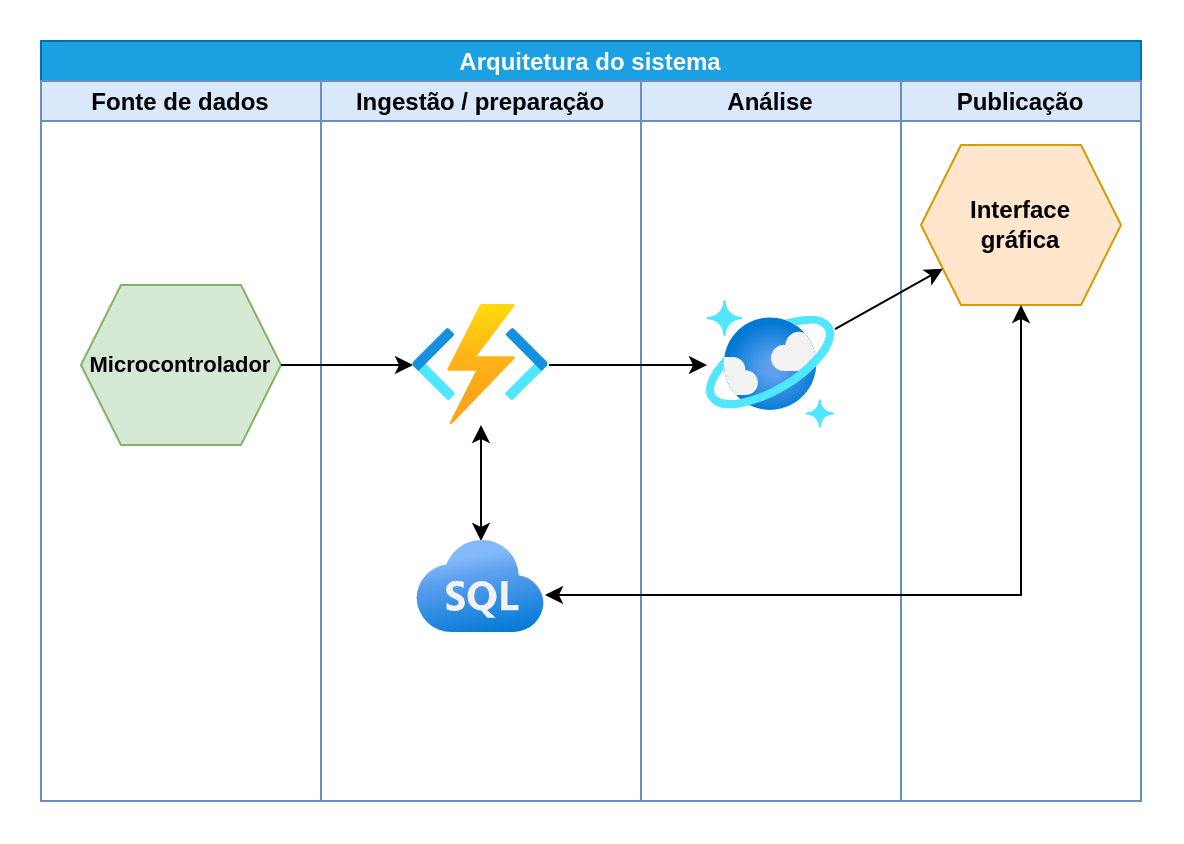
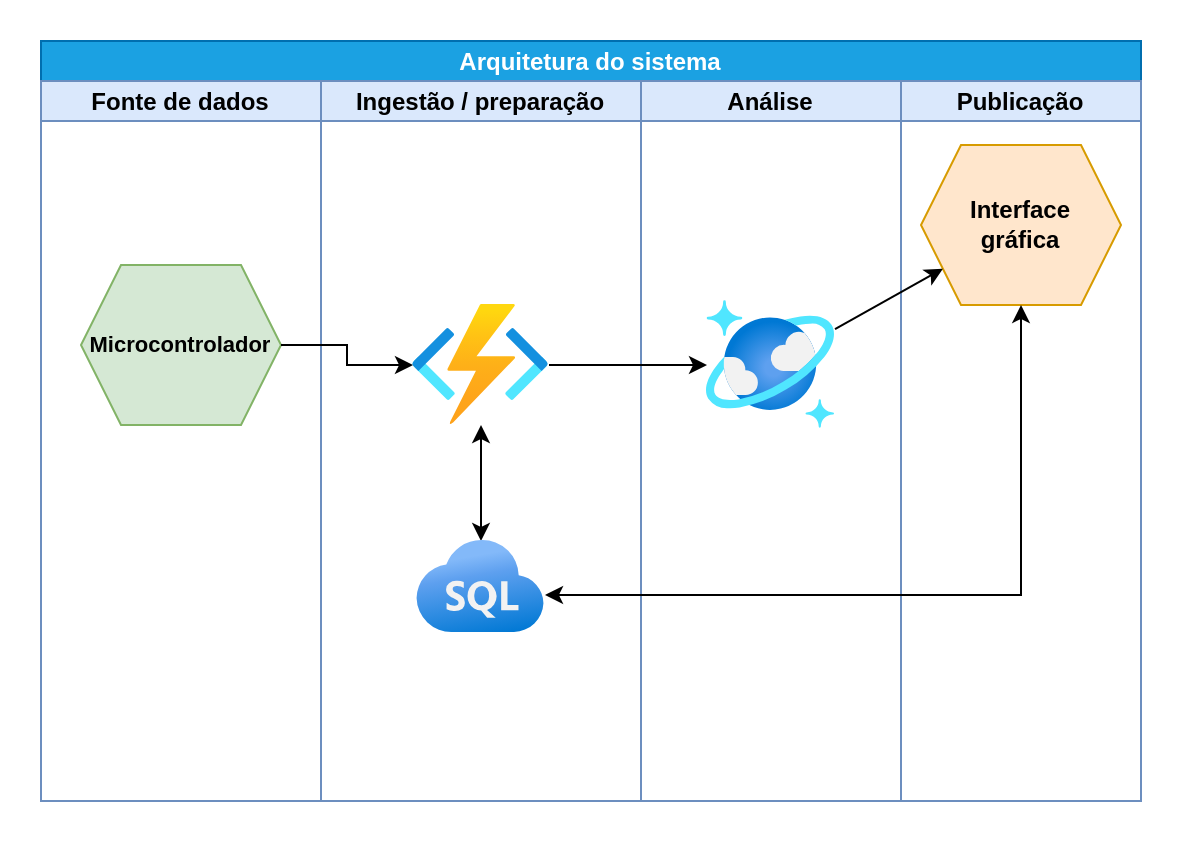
(181, 365) -> (181, 345)
